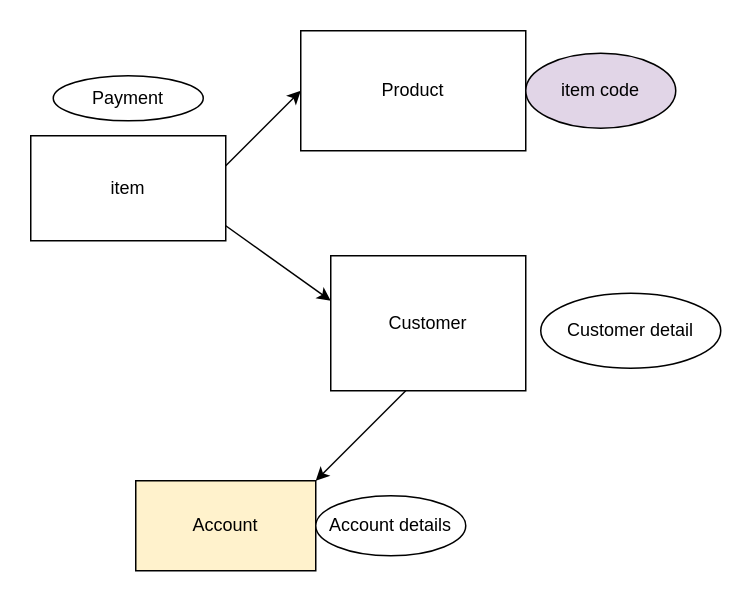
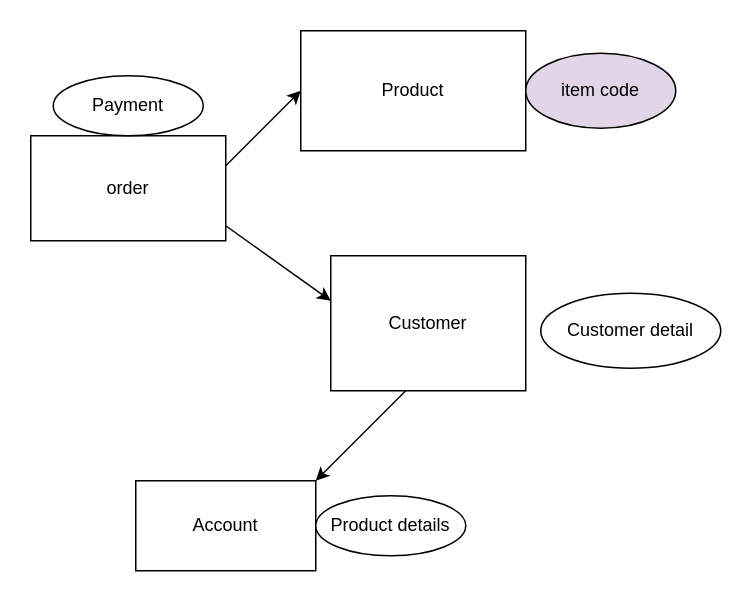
(128, 98) -> (128, 106)
(128, 188) -> (128, 188)
(226, 526) -> (226, 526)
(391, 526) -> (391, 526)
